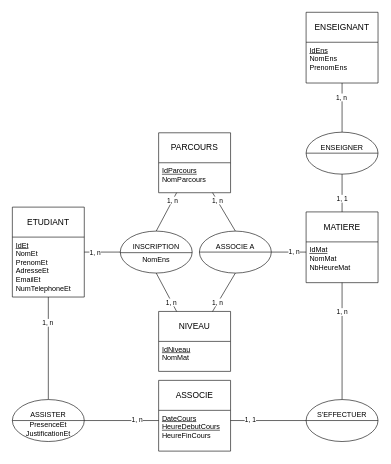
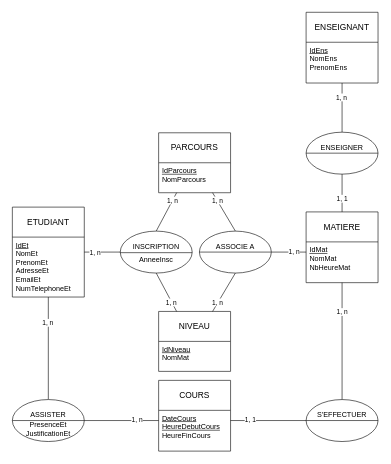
(156, 260) -> (156, 260)
(195, 396) -> (195, 396)
